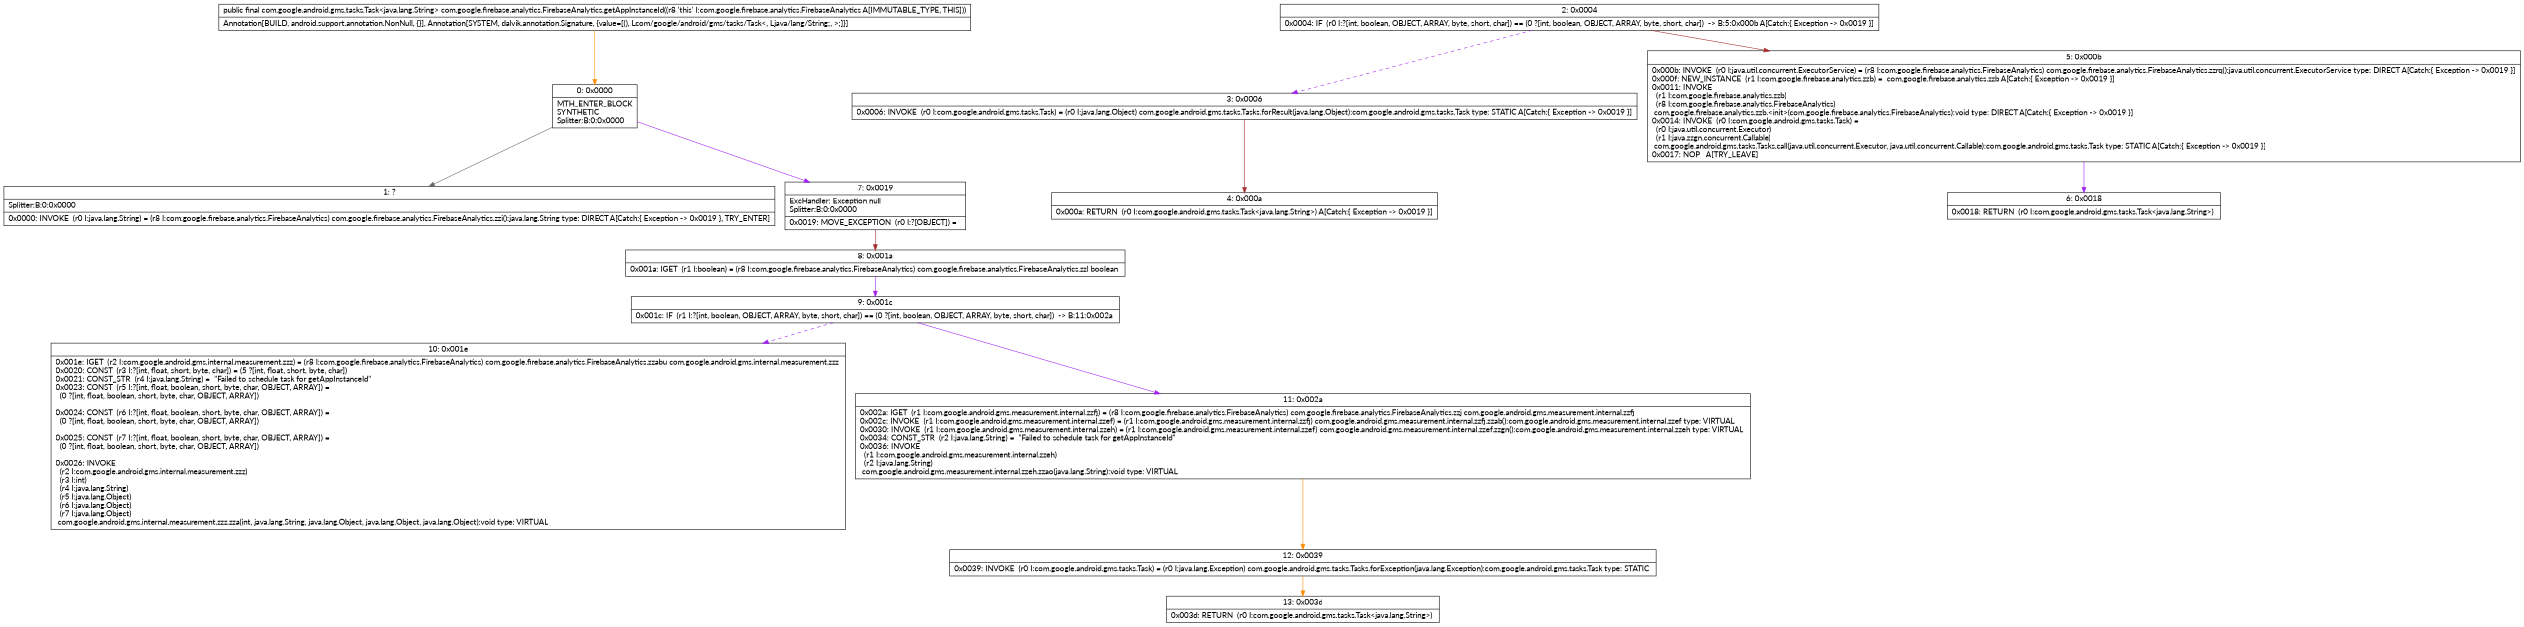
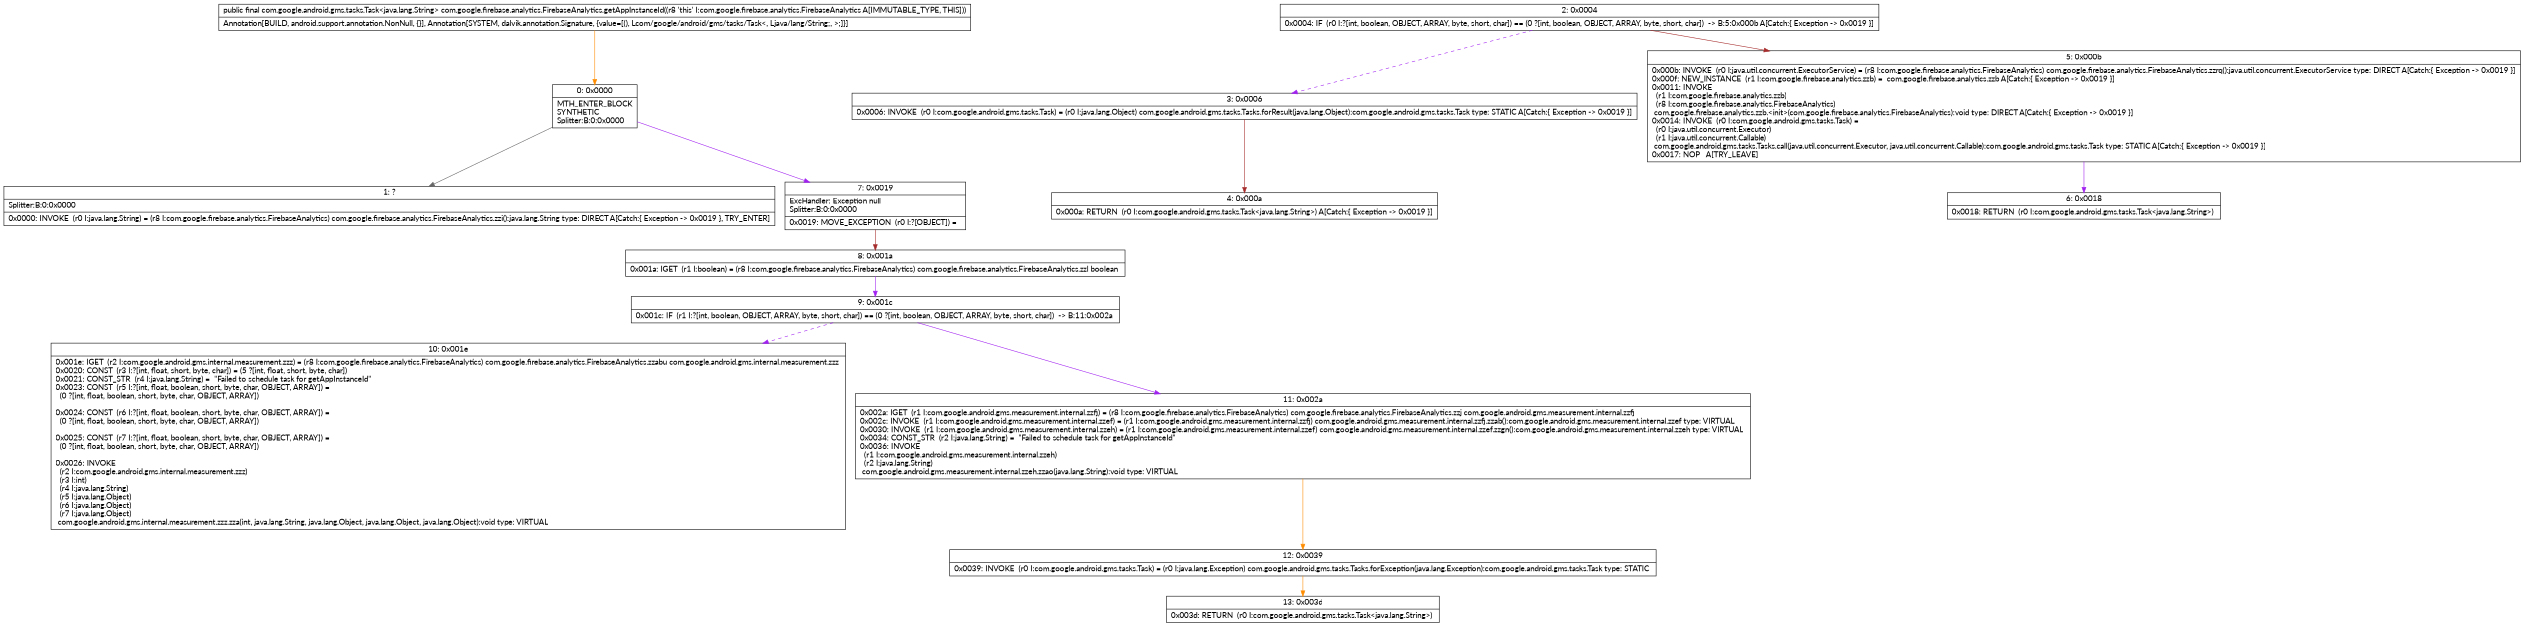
(1711, 138) -> (1709, 138)
